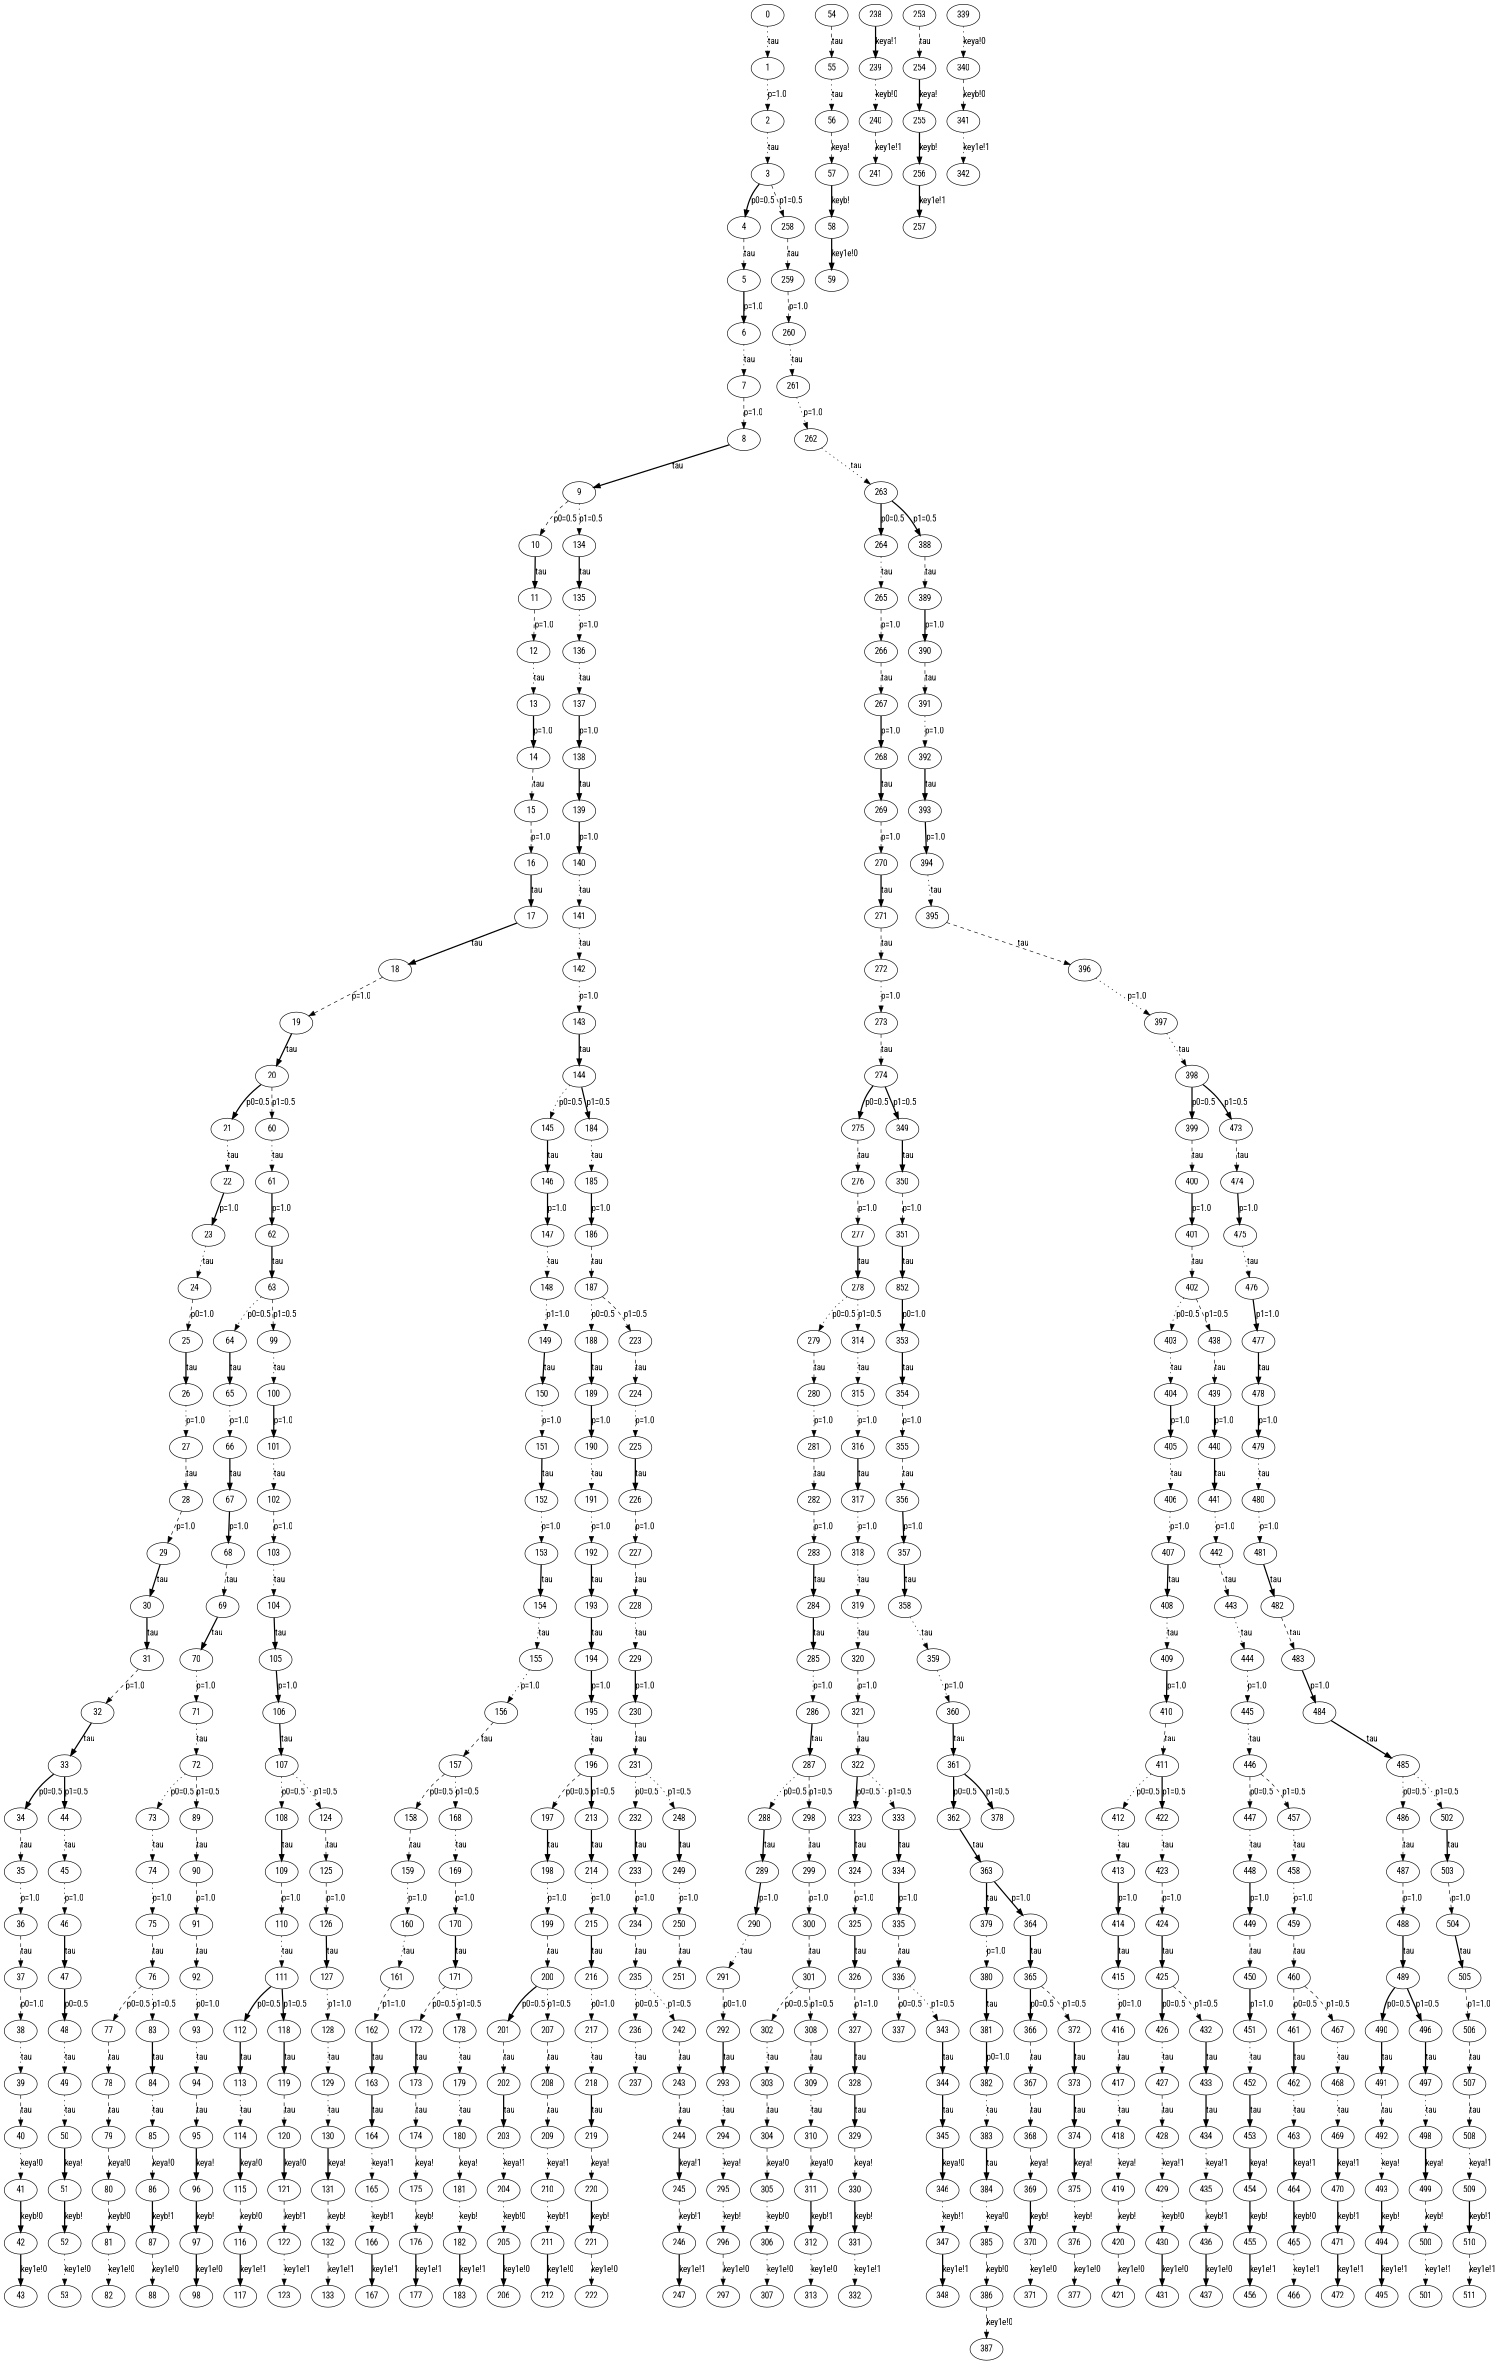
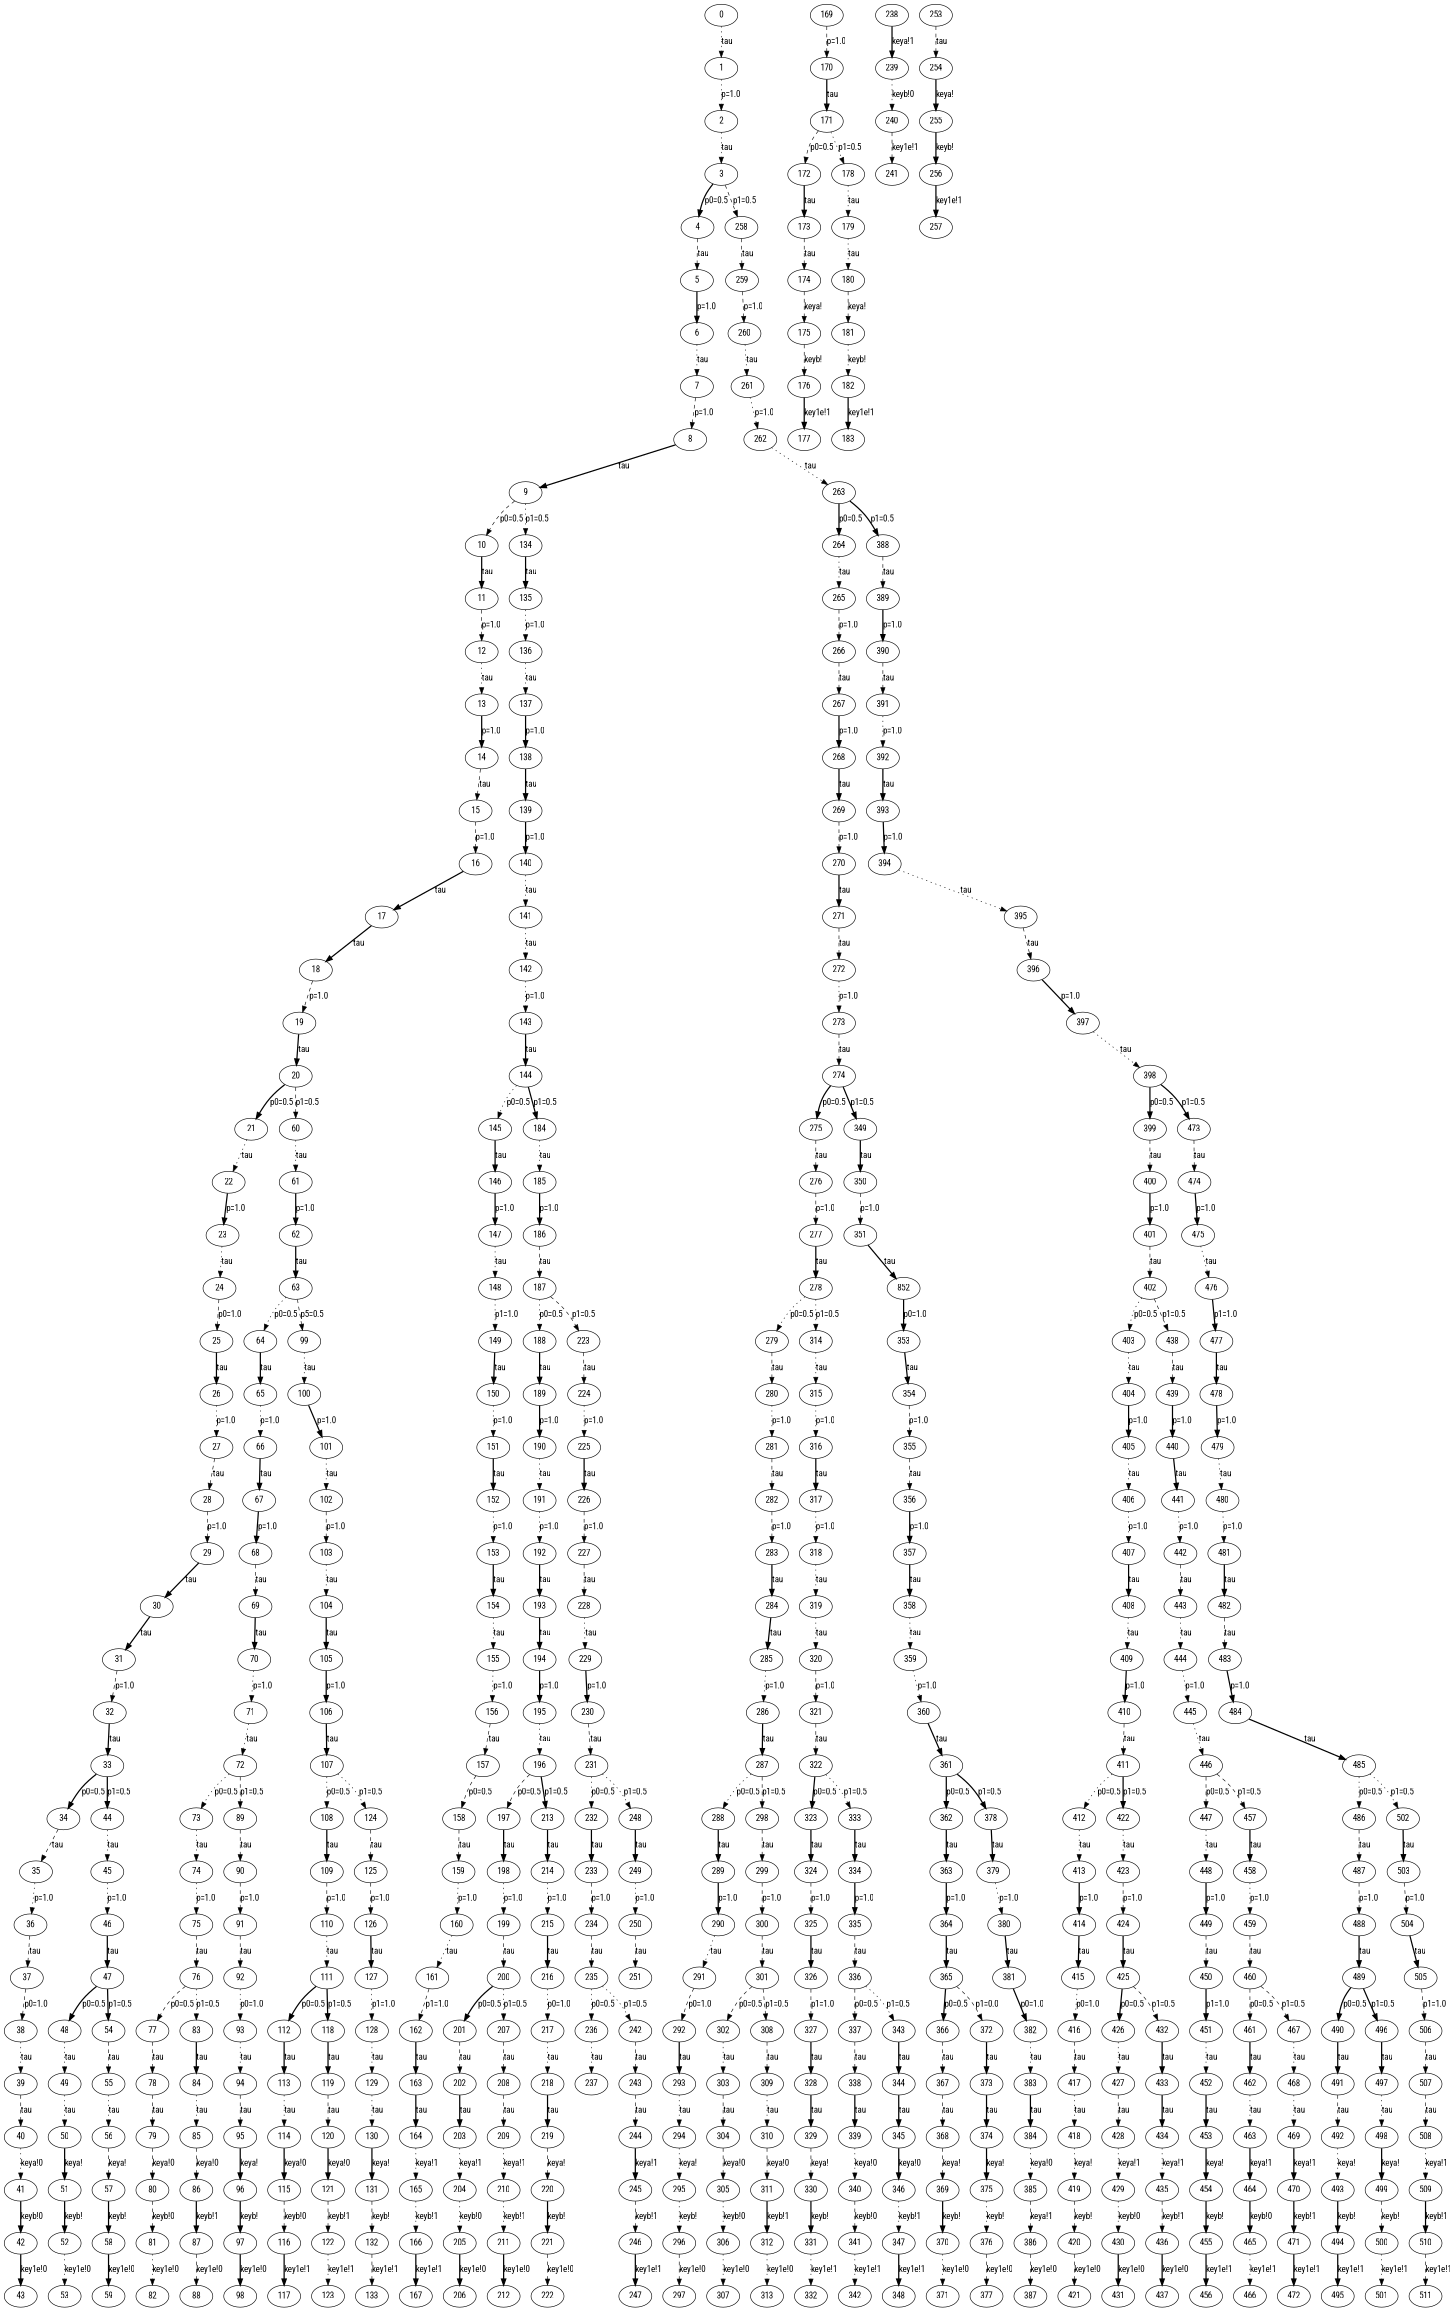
(1120, 995) -> (1056, 994)
(285, 1315) -> (312, 1315)
(455, 1819) -> none
(1294, 1842) -> (1250, 1842)
(987, 1895) -> (992, 1842)
none -> (108, 2001)
(1074, 2004) -> (987, 2004)
none -> (855, 2084)
(998, 2270) -> (1042, 2217)
